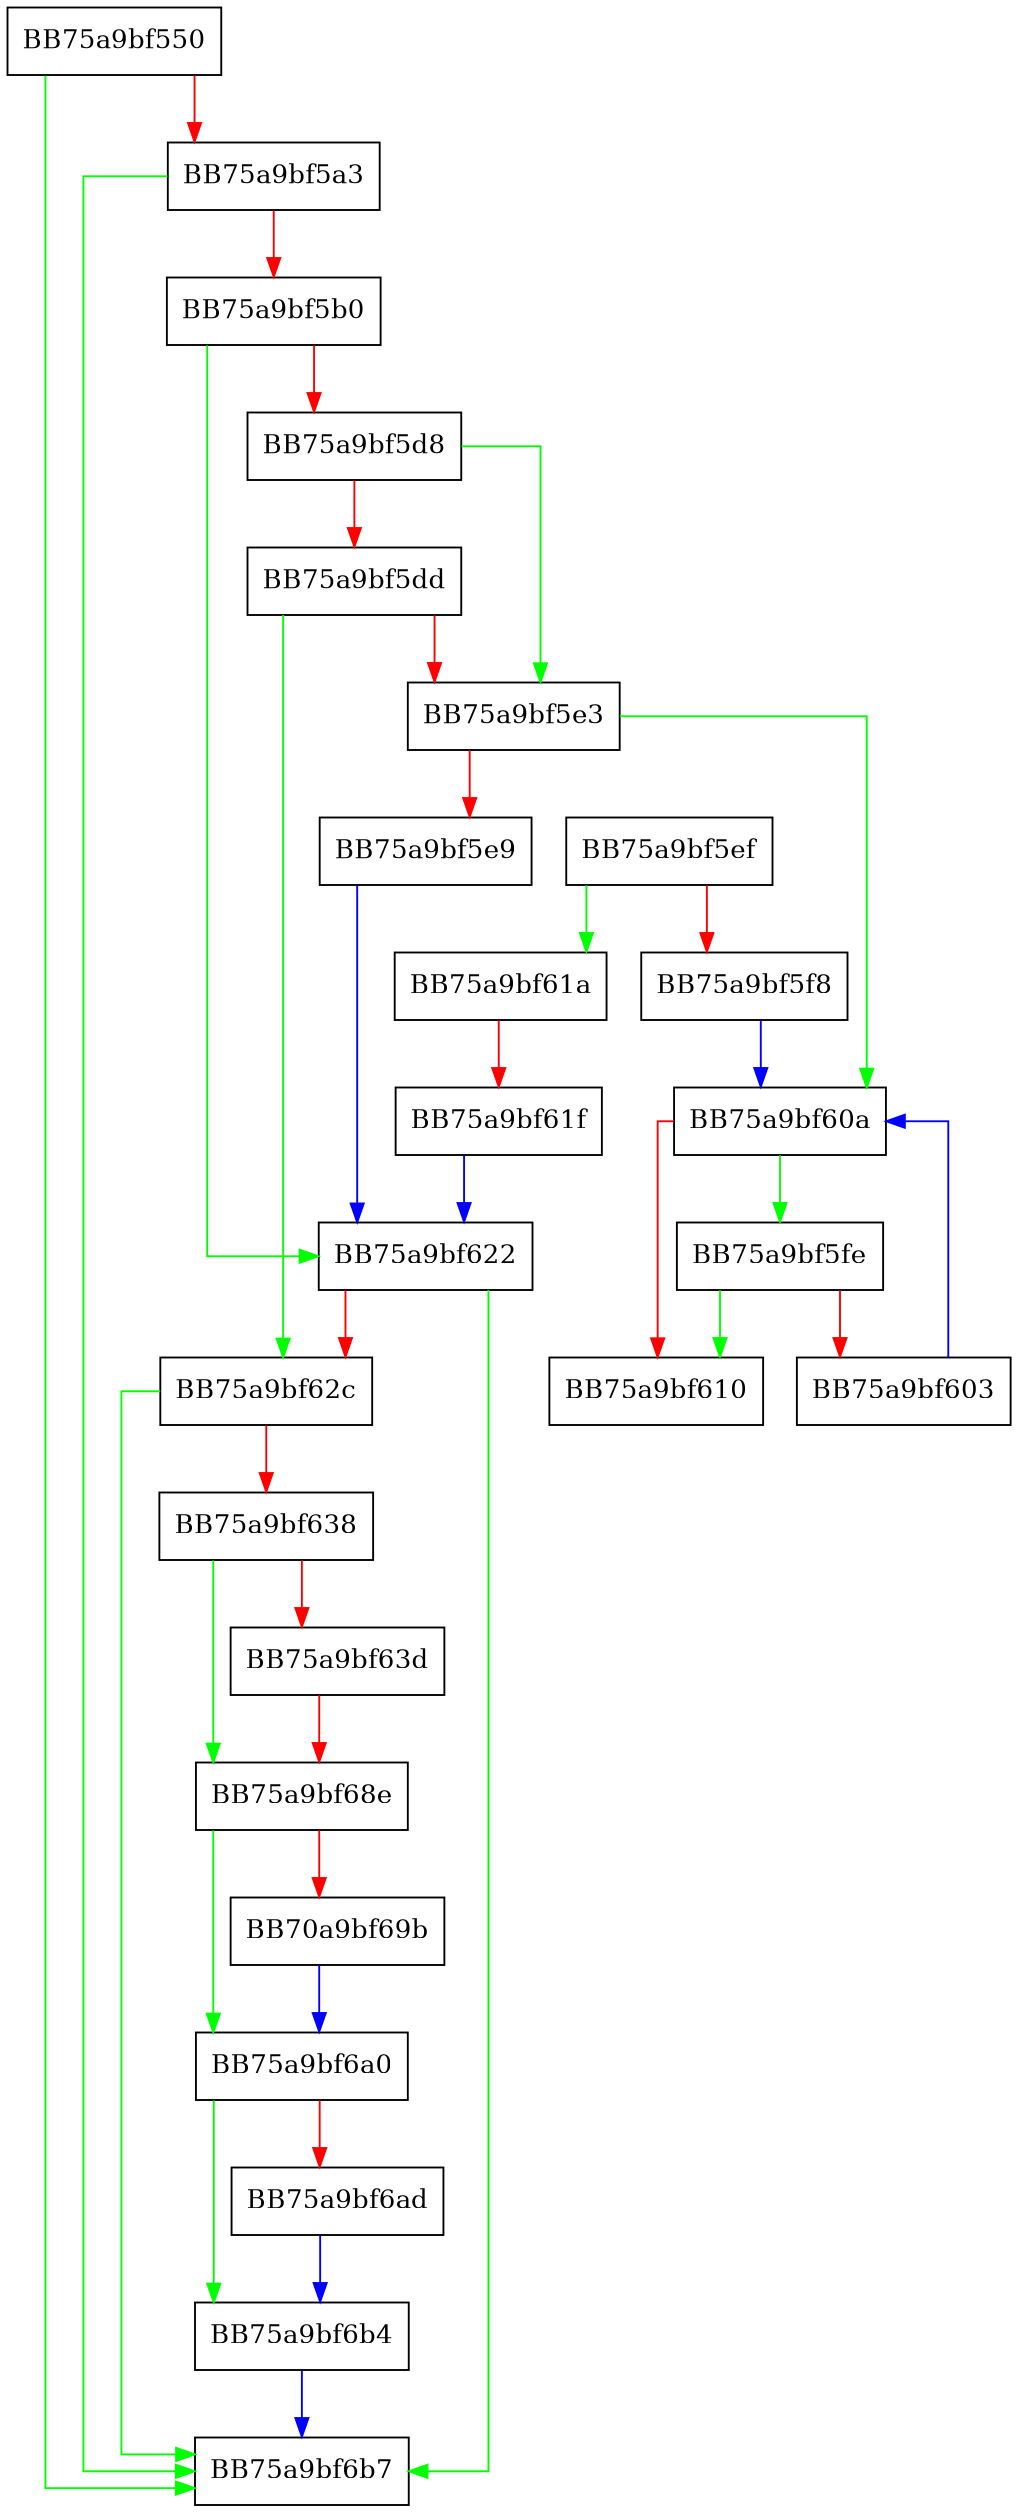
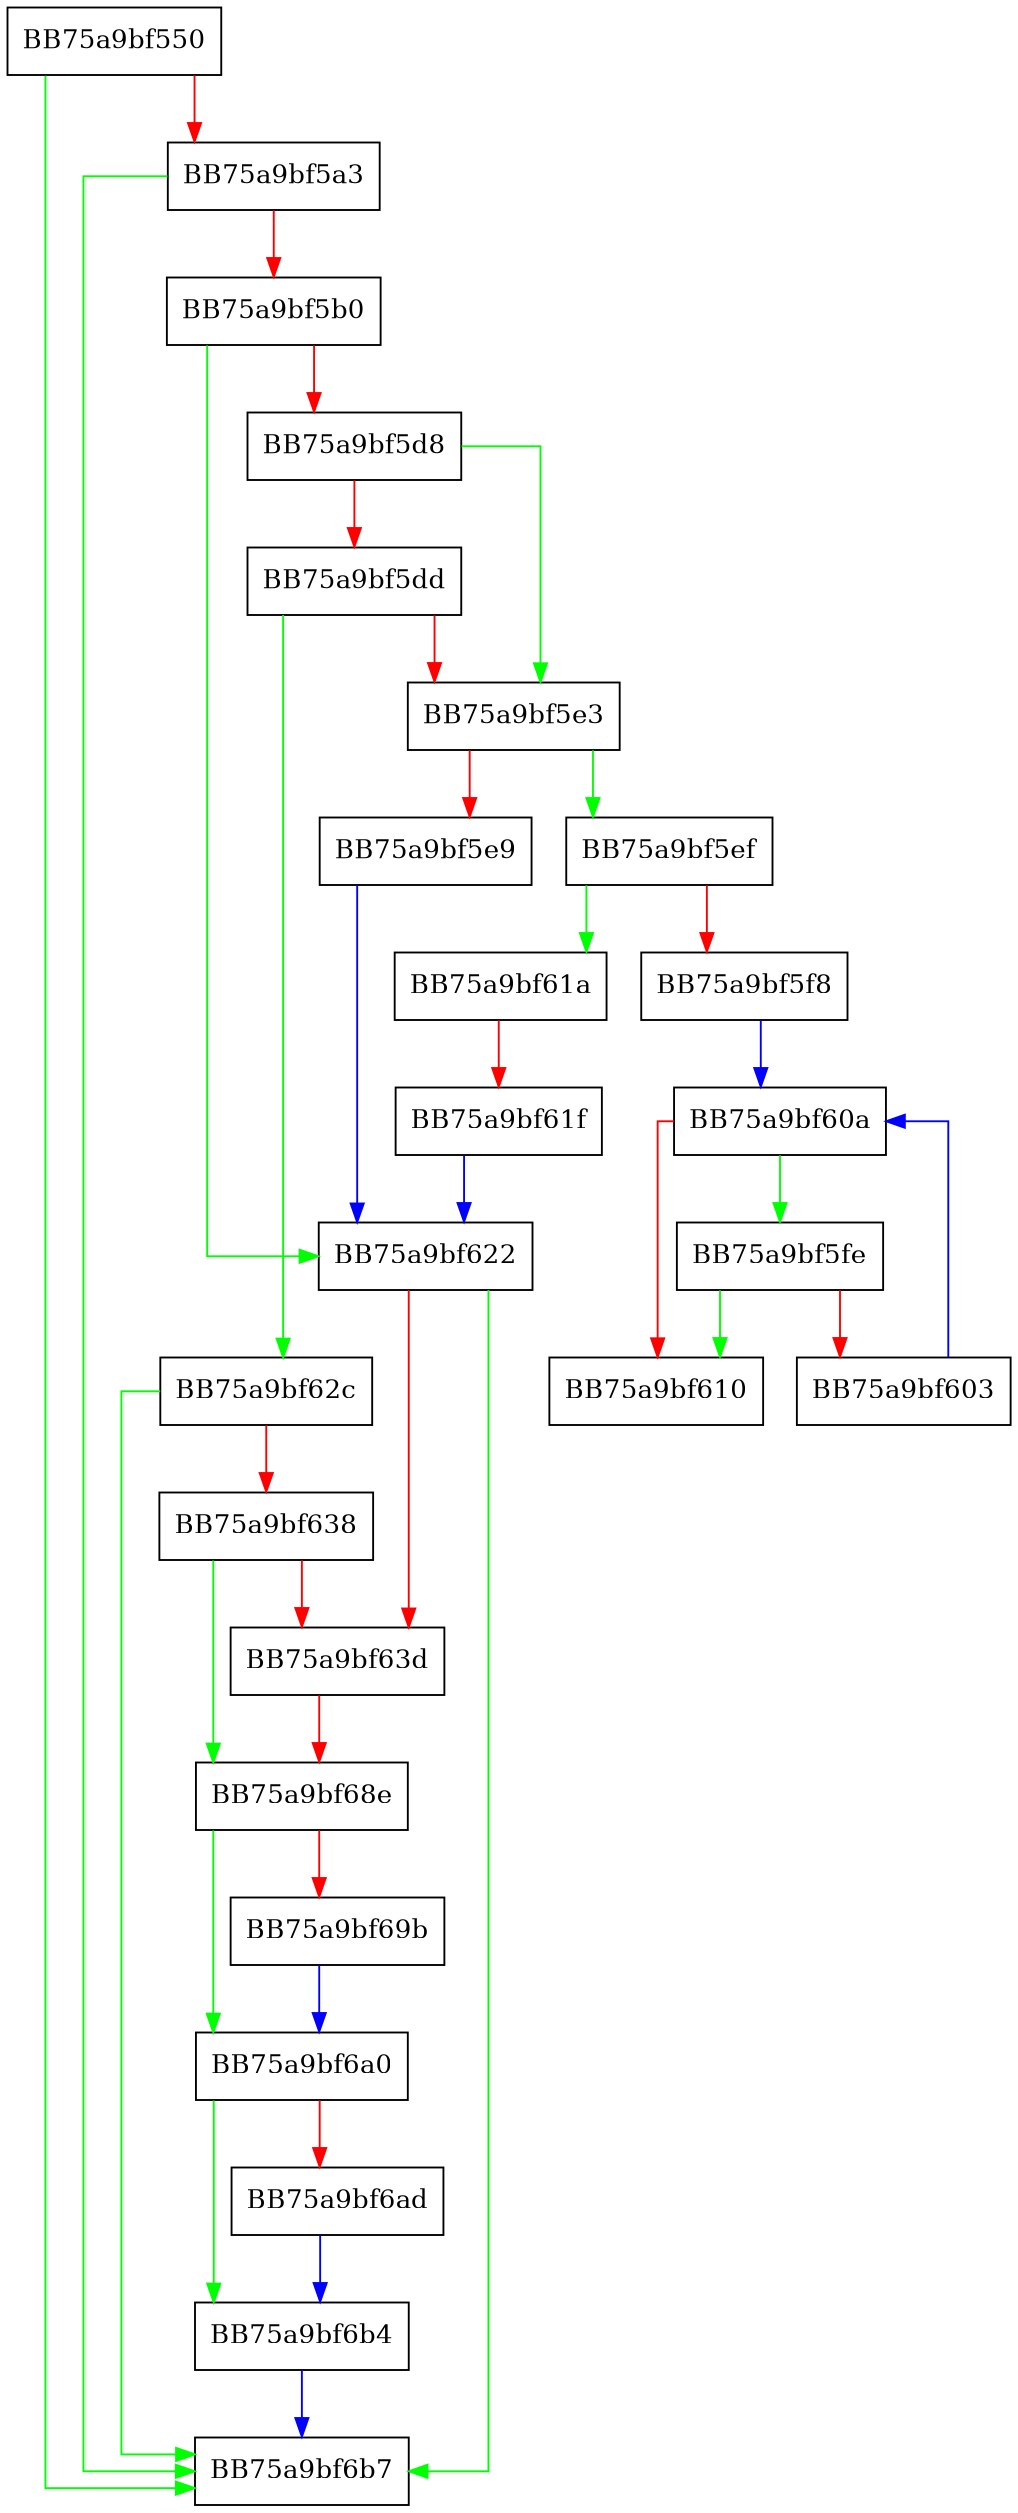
(867, 769) -> (593, 774)
(345, 1314) -> (409, 1449)
(338, 1931) -> (338, 1931)
